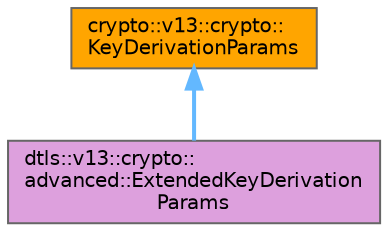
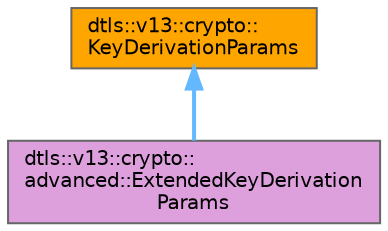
(194, 38) -> (194, 38)
